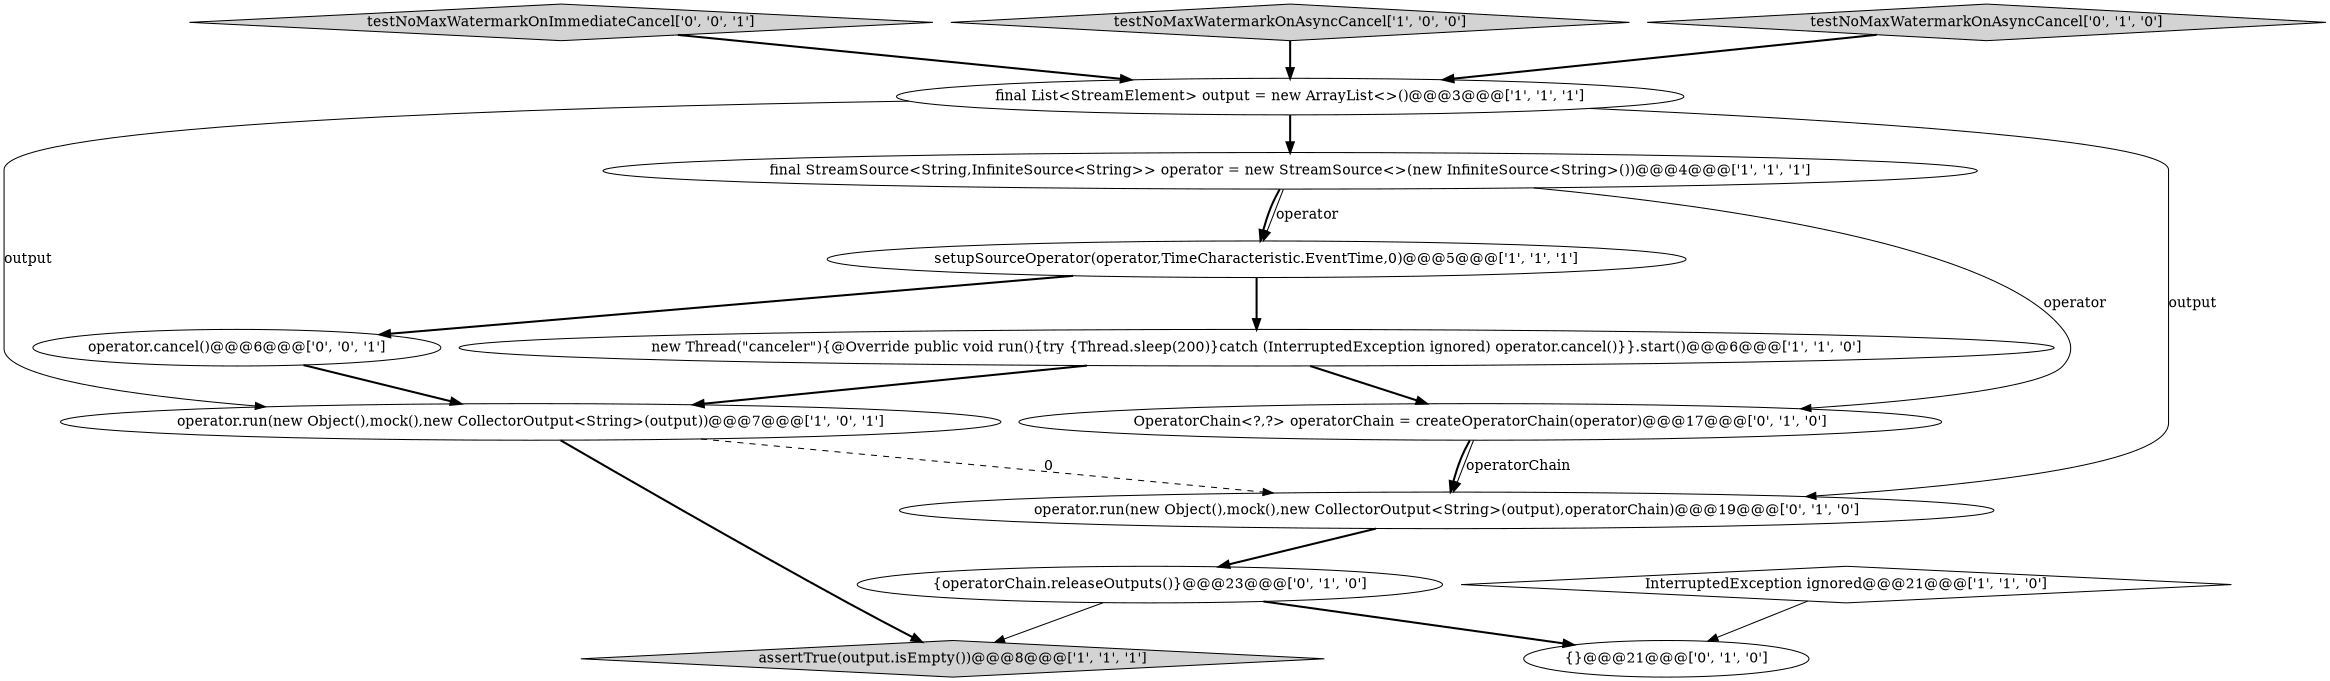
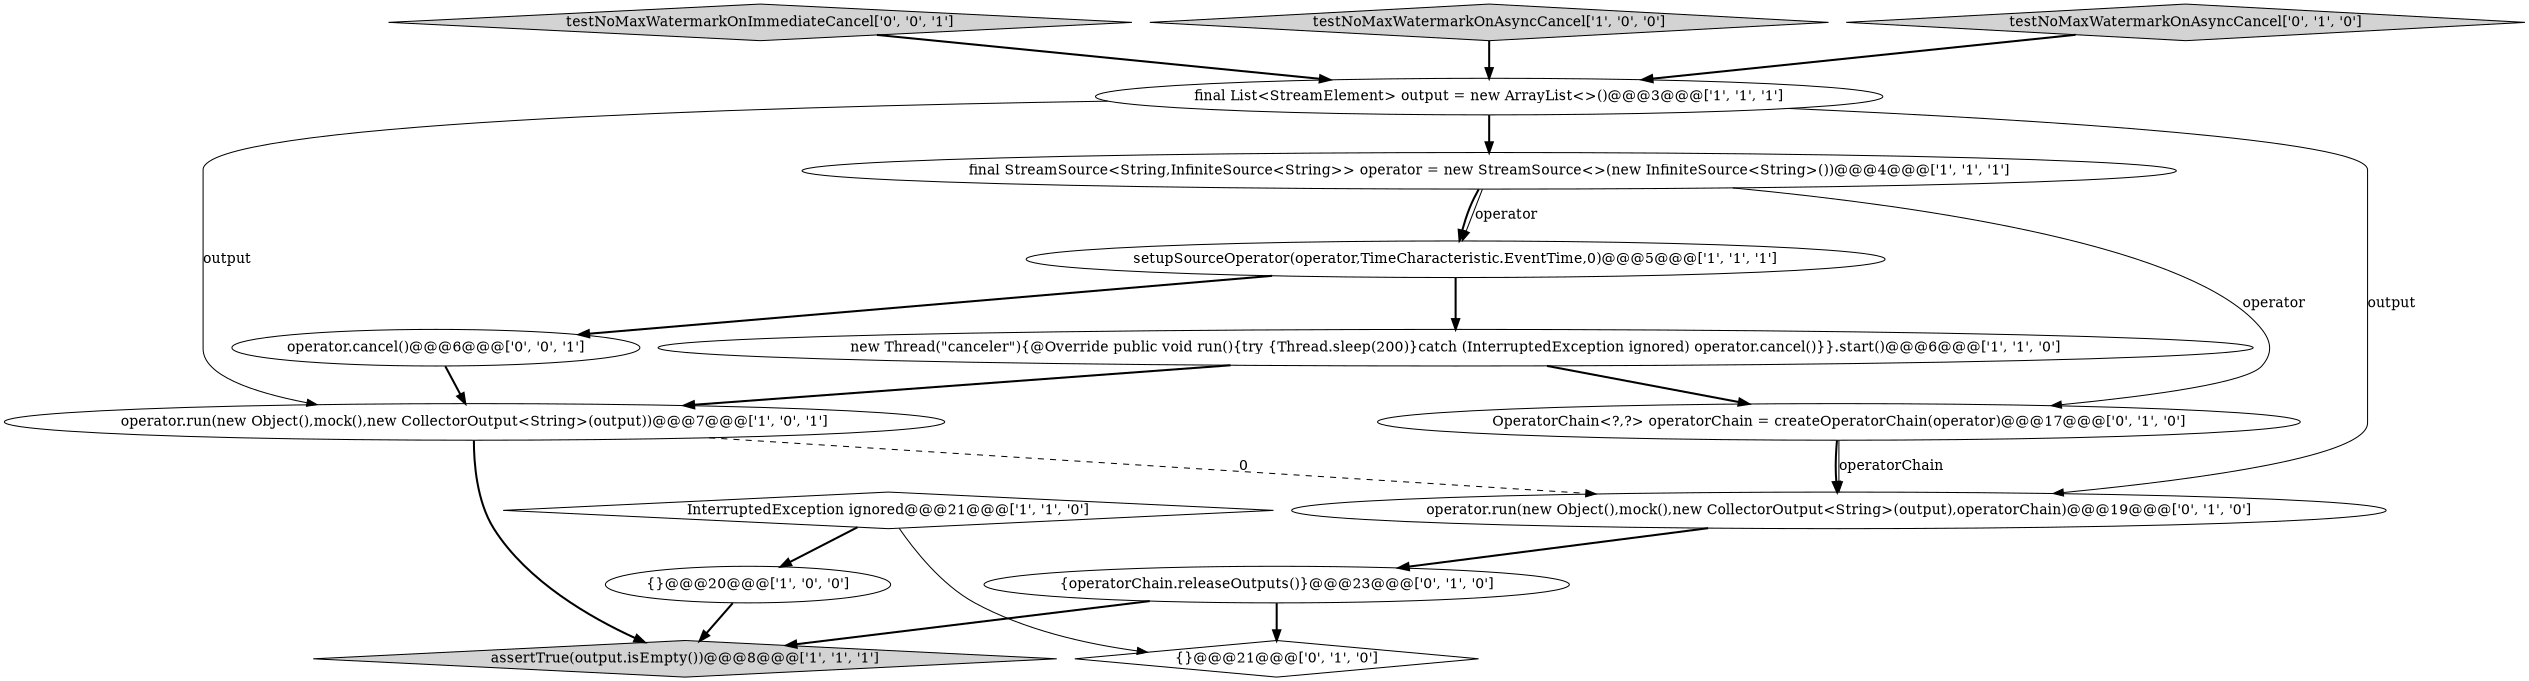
none -> (748, 585)
(1054, 621) -> (973, 623)
(1666, 659) -> (1277, 659)
